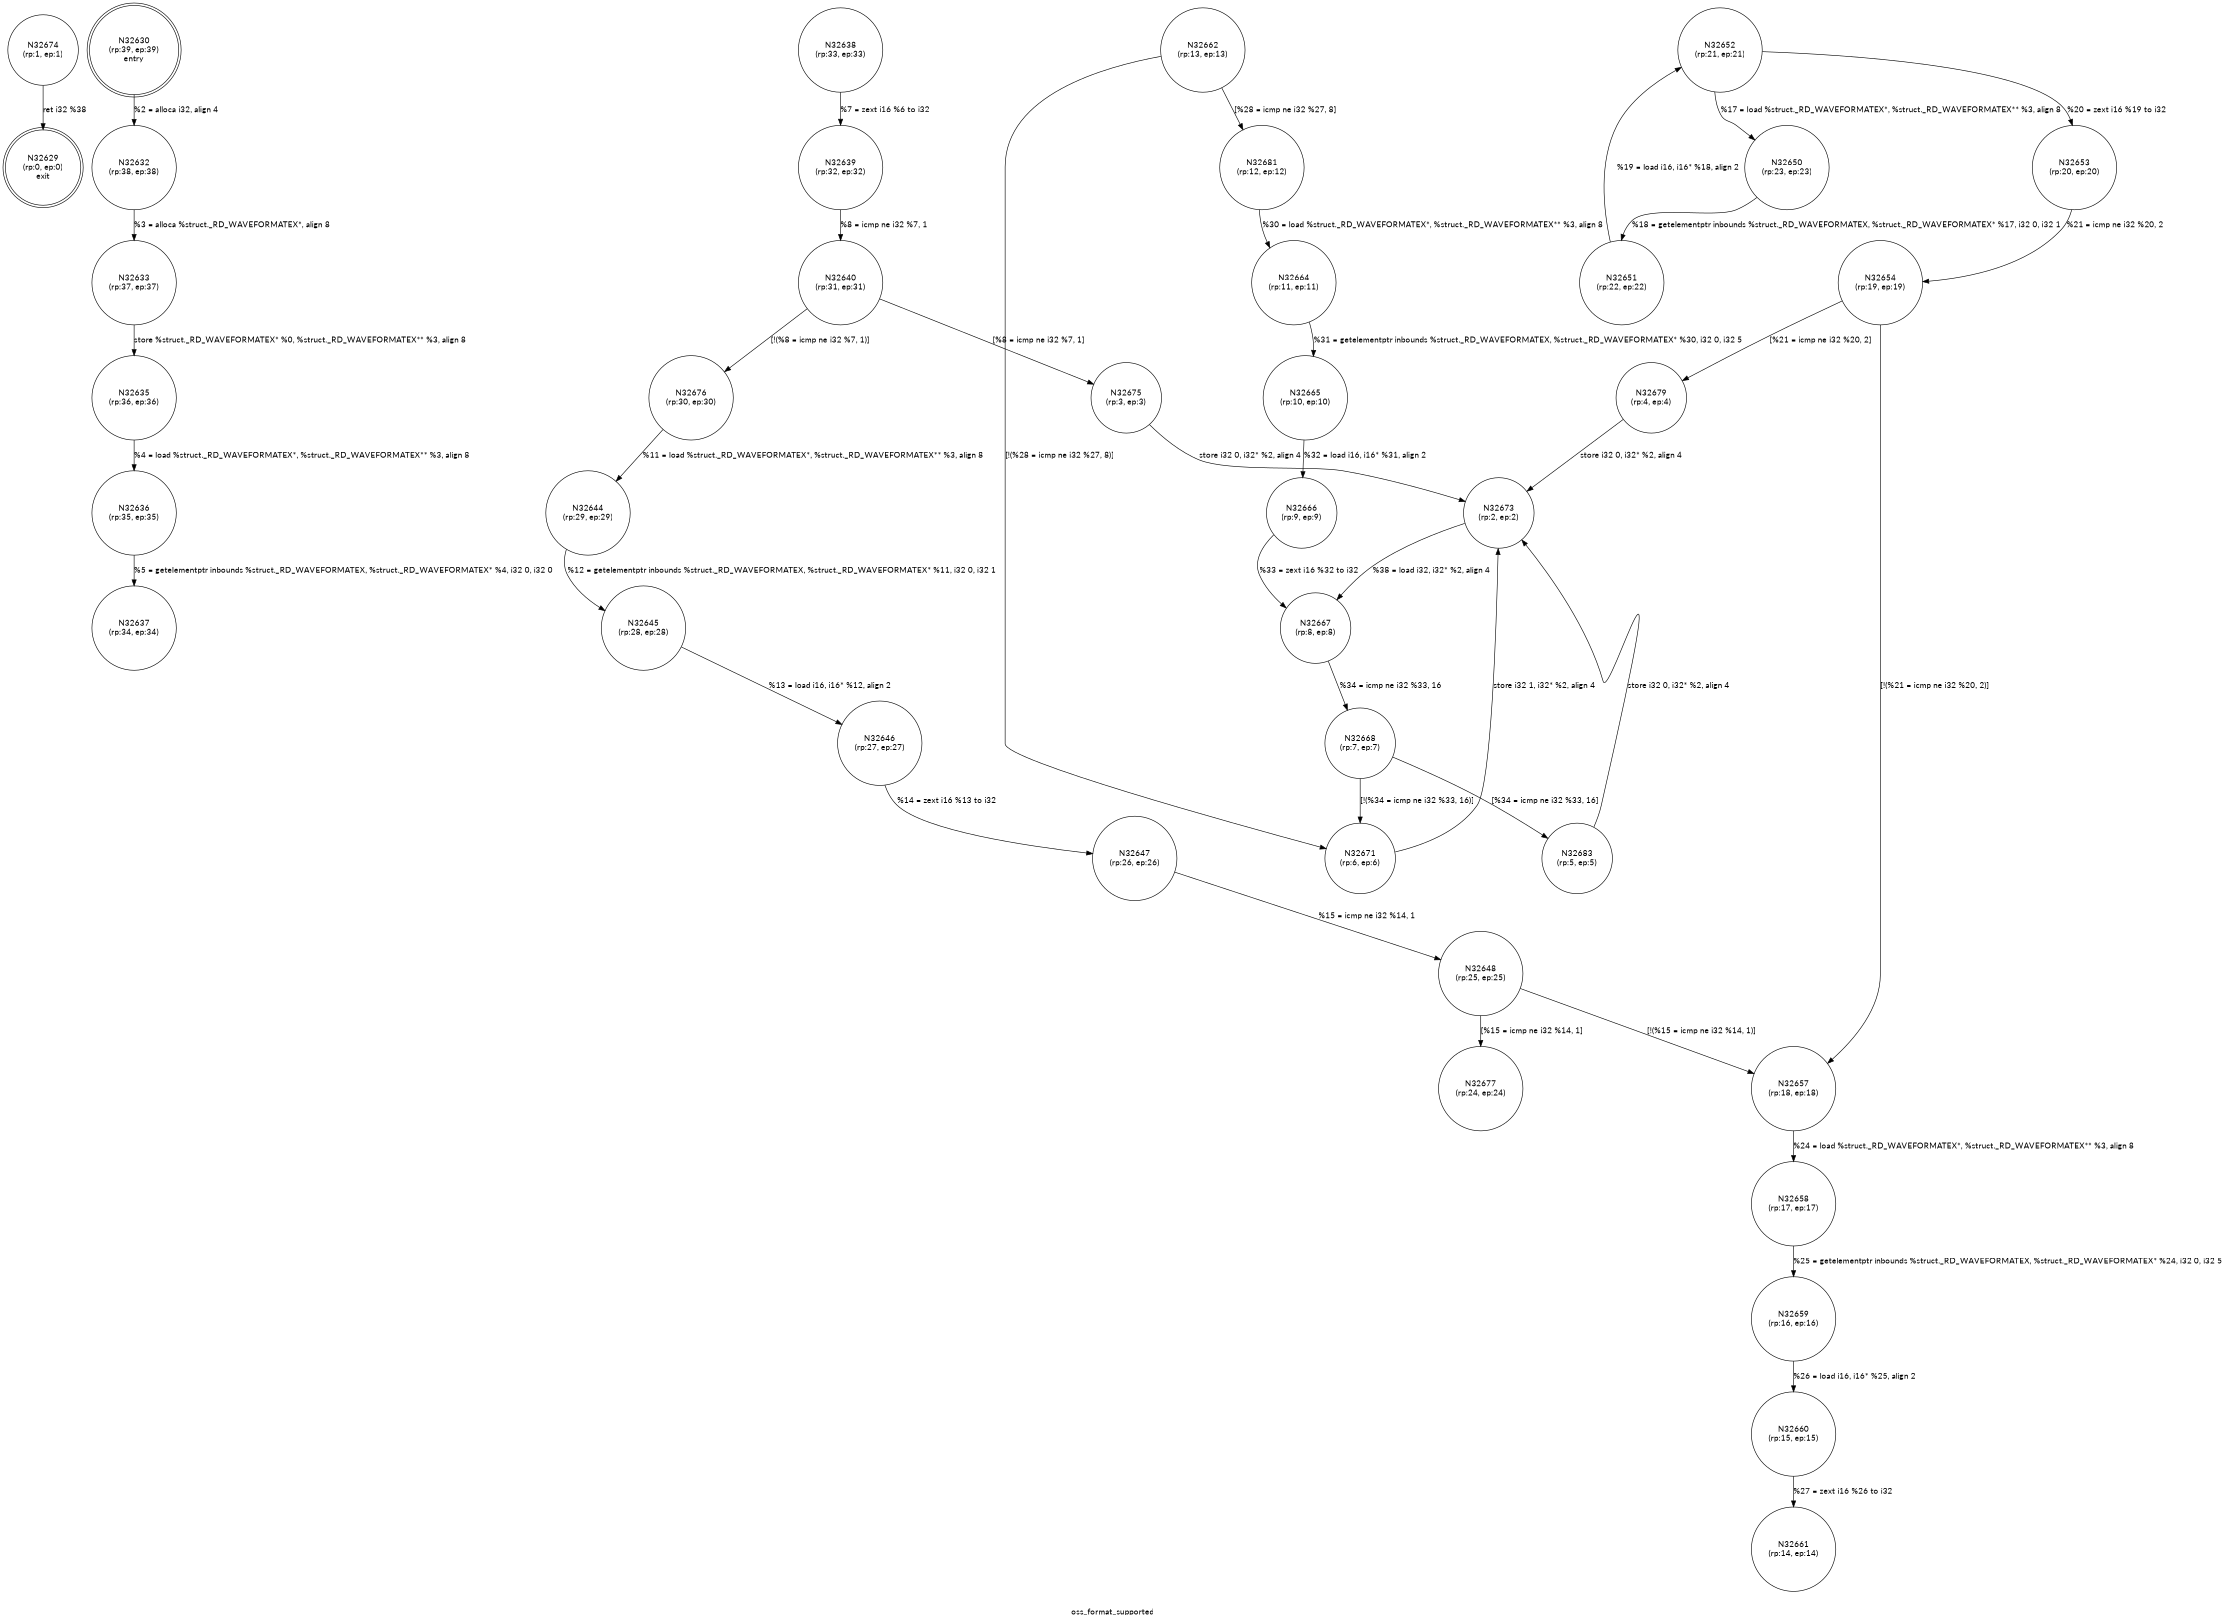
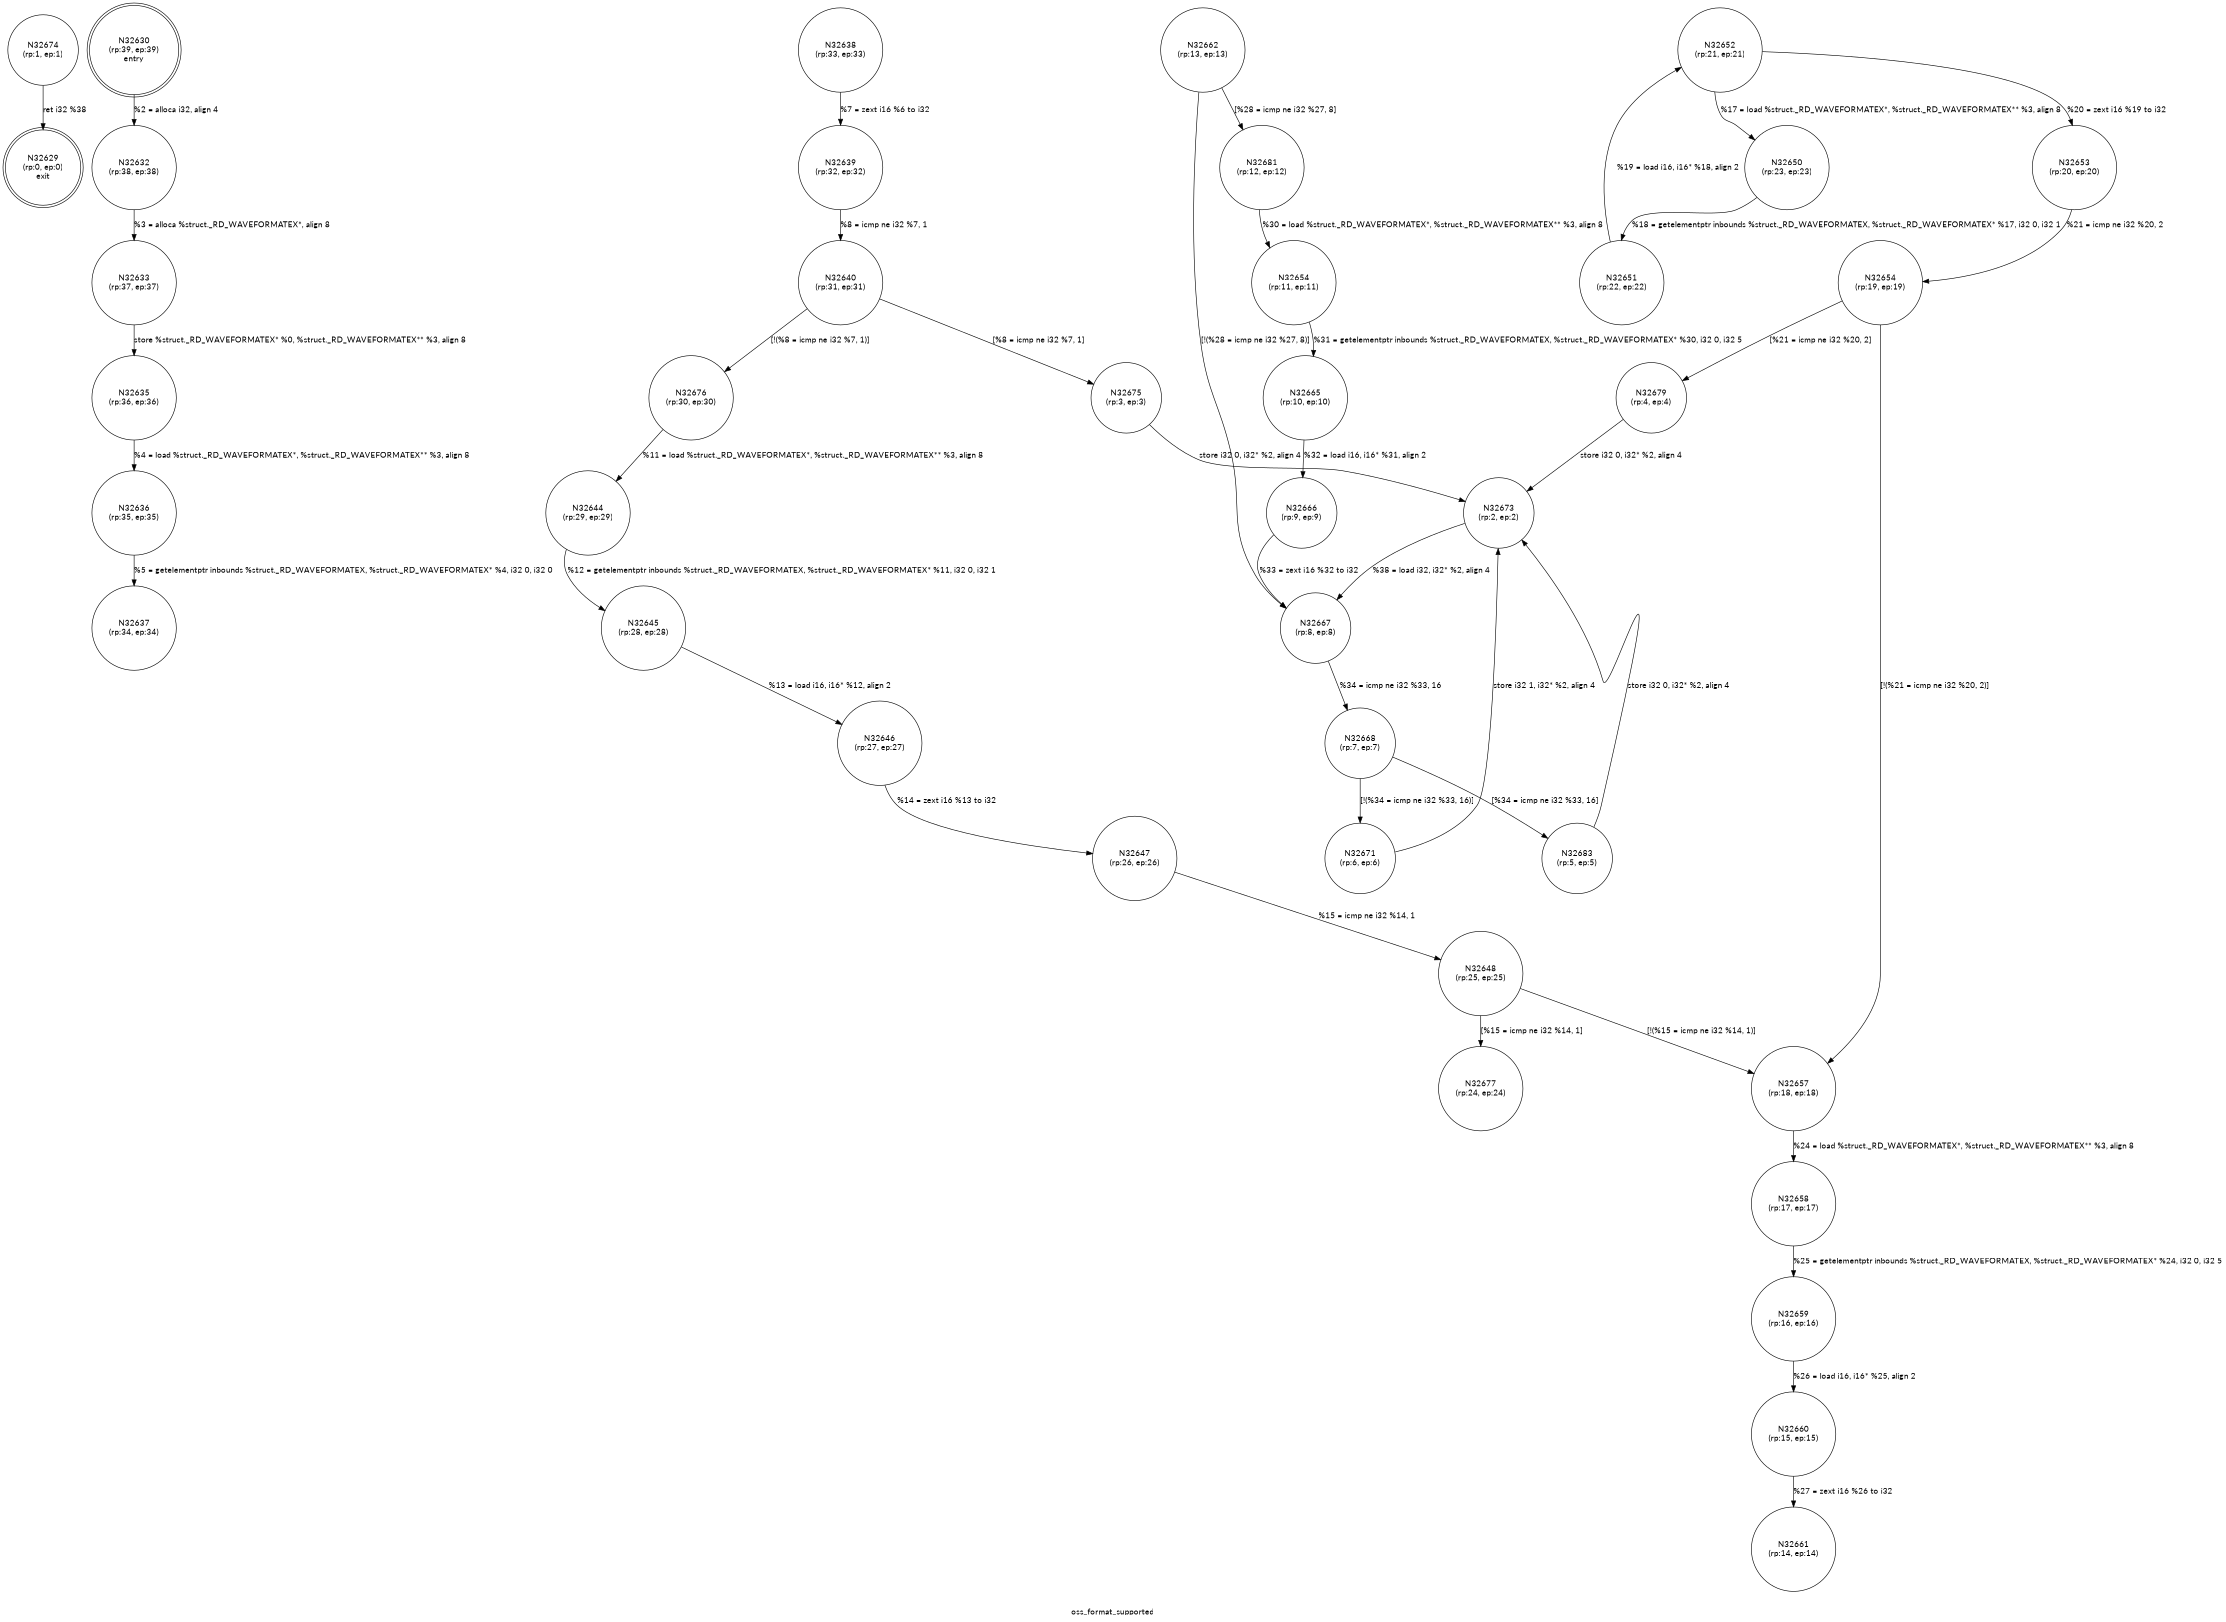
(1294, 283) -> (1294, 283)
(1005, 519) -> (1203, 357)
